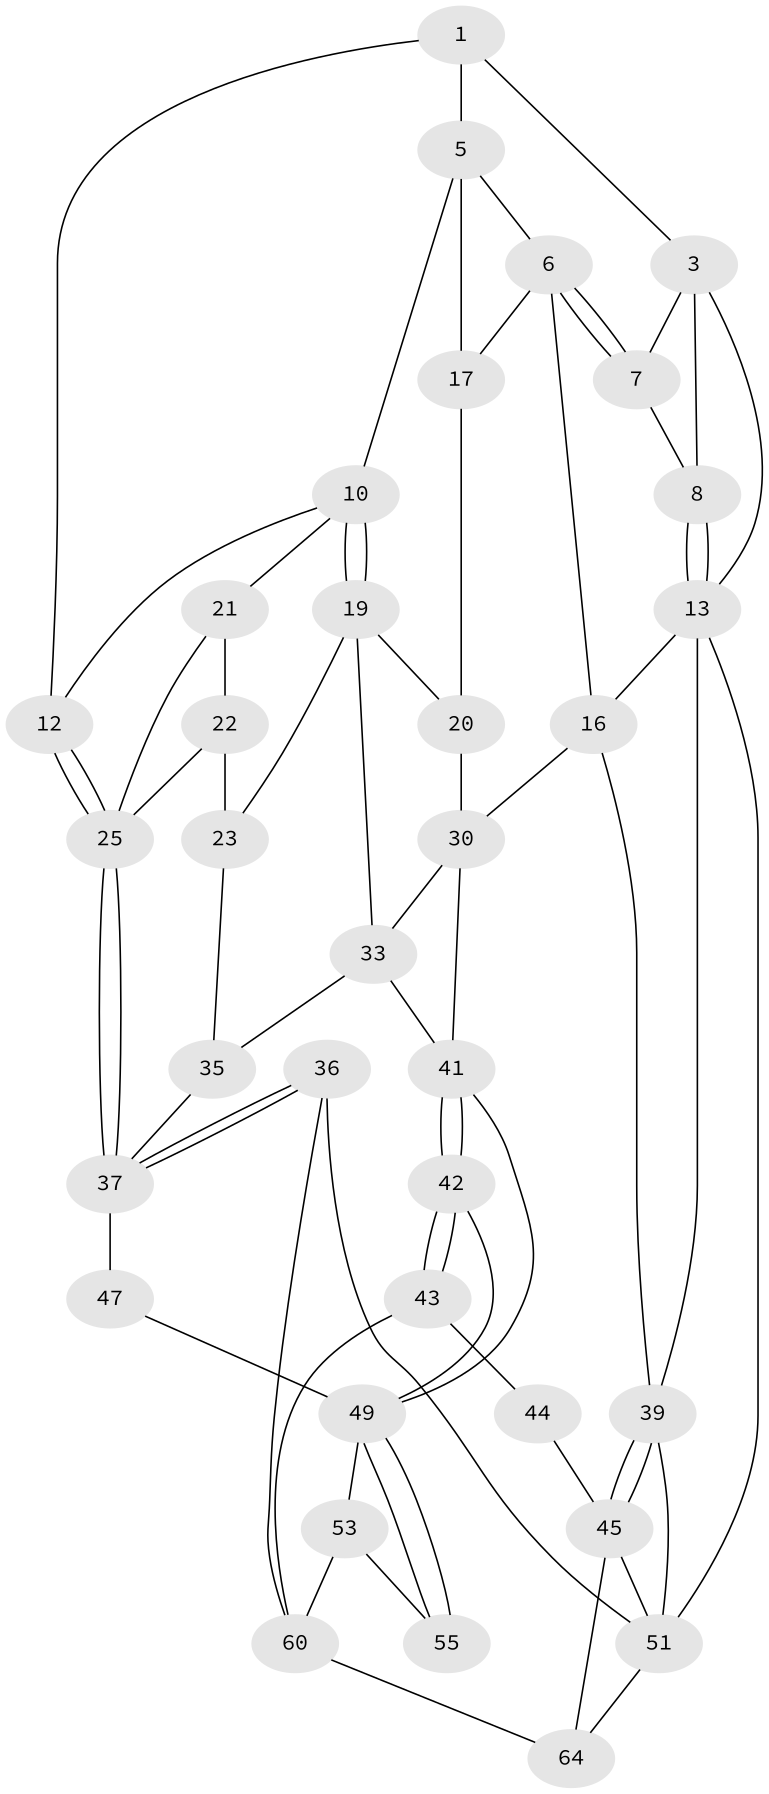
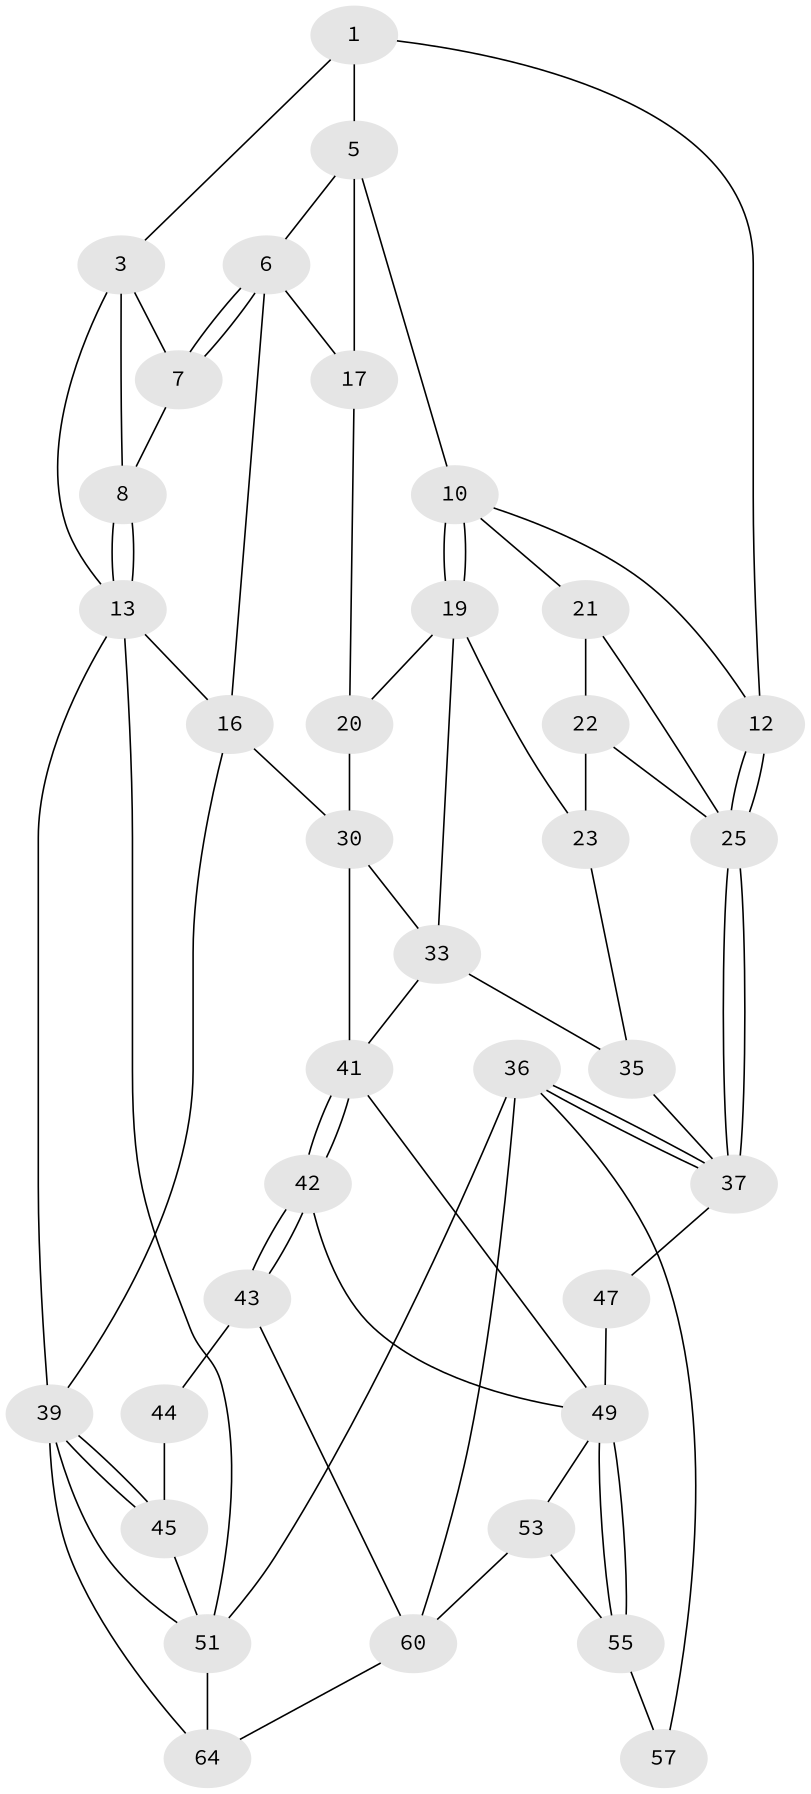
(590, 1644) -> (90, 1600)
none -> (664, 1759)
